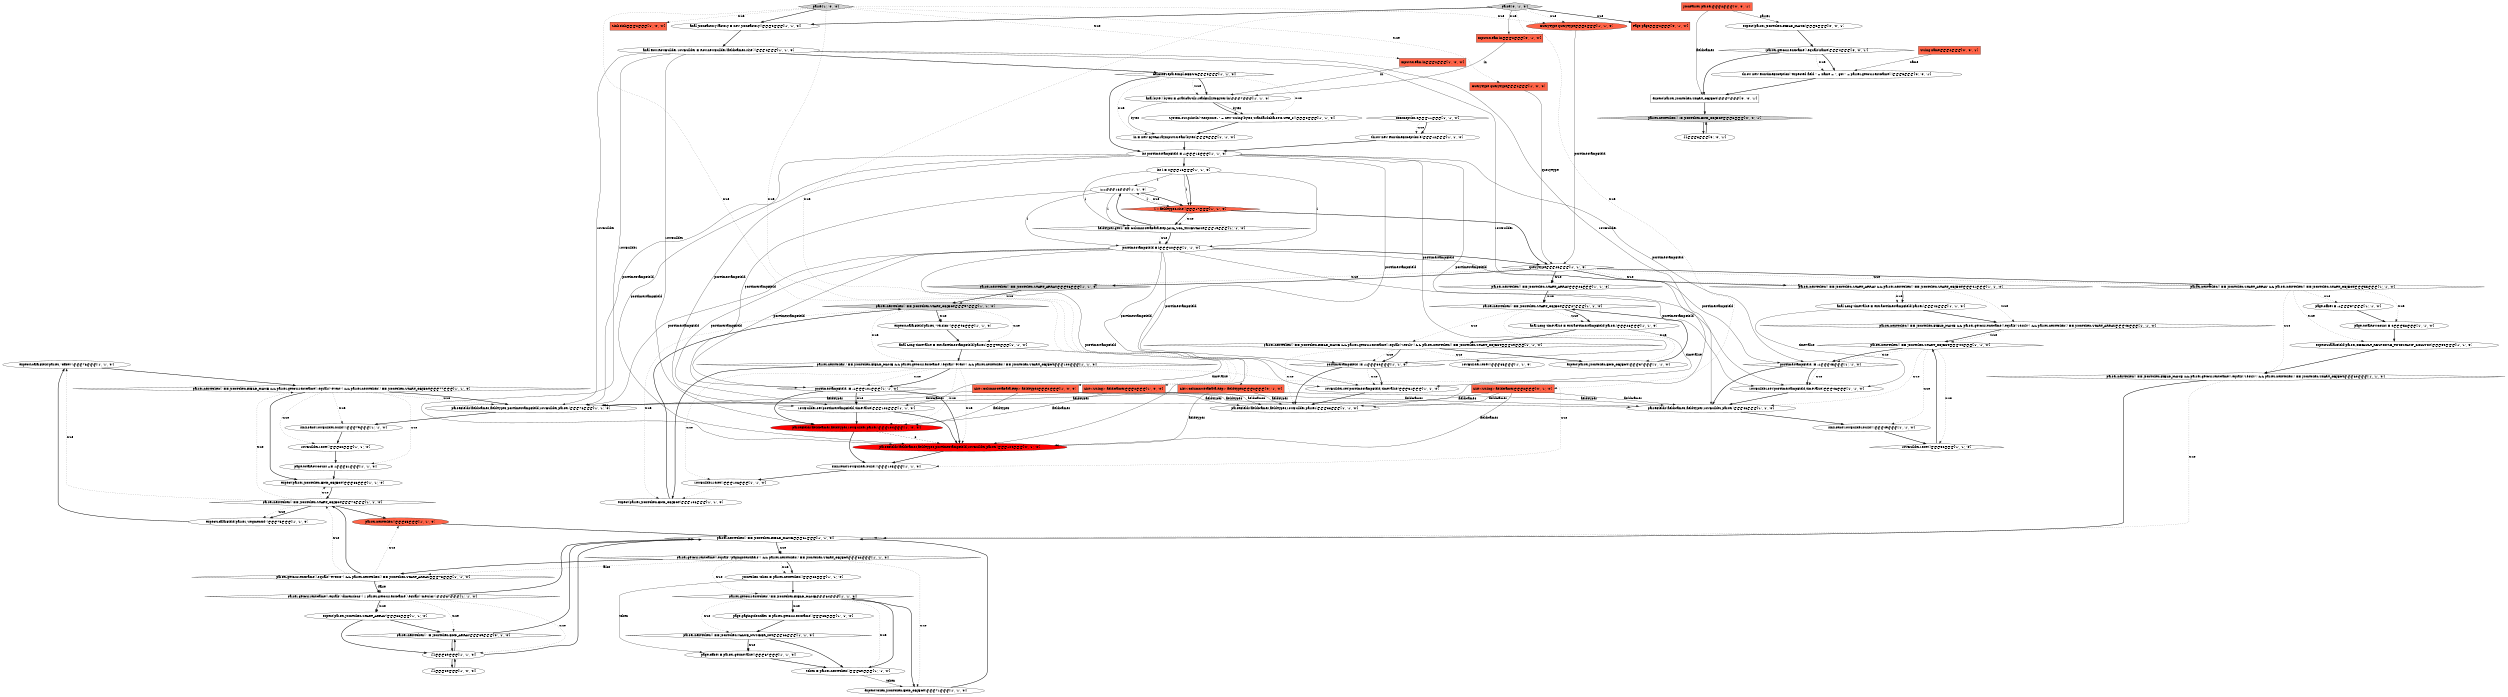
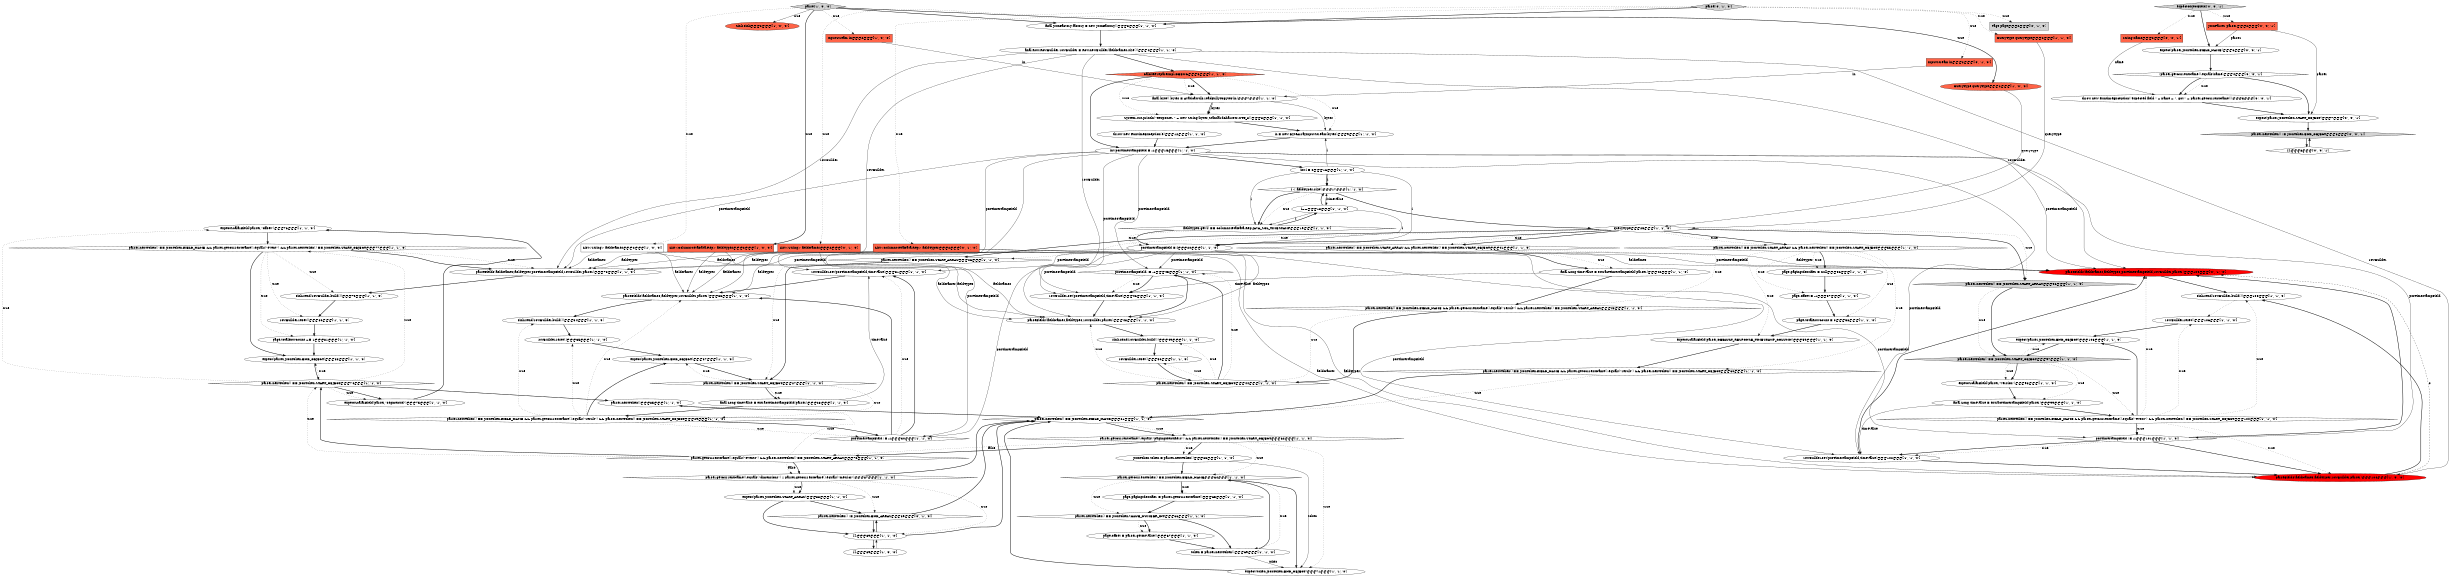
none -> (2200, 7)
(1198, 8) -> none
(739, 15) -> (793, 16)
(1579, 15) -> (1877, 9)
(1509, 21) -> (1876, 8)
(1178, 23) -> (1430, 19)
(638, 26) -> (762, 26)
(1577, 26) -> (2034, 38)
(1661, 26) -> (2019, 26)
(1705, 50) -> (2322, 74)
(1194, 74) -> (1185, 74)
(1509, 87) -> (1991, 87)
(1705, 99) -> (2308, 118)
(1428, 118) -> none
(1705, 138) -> (2308, 151)
(1590, 154) -> (2053, 134)
(1154, 180) -> (1326, 153)
(1156, 199) -> (1335, 199)
(1191, 209) -> (1327, 190)
(795, 238) -> (2032, 173)
(1376, 252) -> (1415, 240)
none -> (1825, 272)
(837, 300) -> (805, 136)
none -> (561, 320)
none -> (626, 349)
(1124, 389) -> (622, 248)
(1937, 447) -> (1154, 359)
(804, 475) -> (2222, 308)
(702, 492) -> (2137, 330)
(400, 522) -> (646, 403)
(622, 594) -> (1308, 481)
(455, 664) -> (876, 545)
